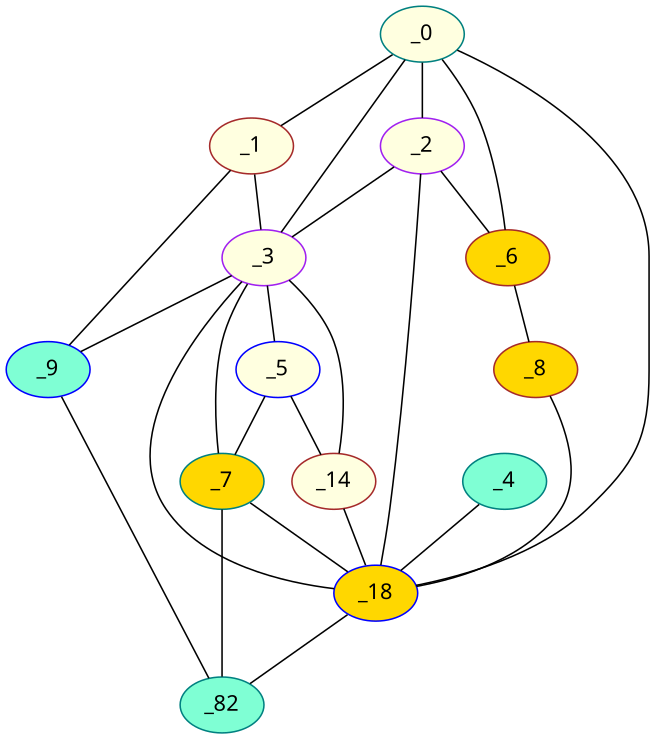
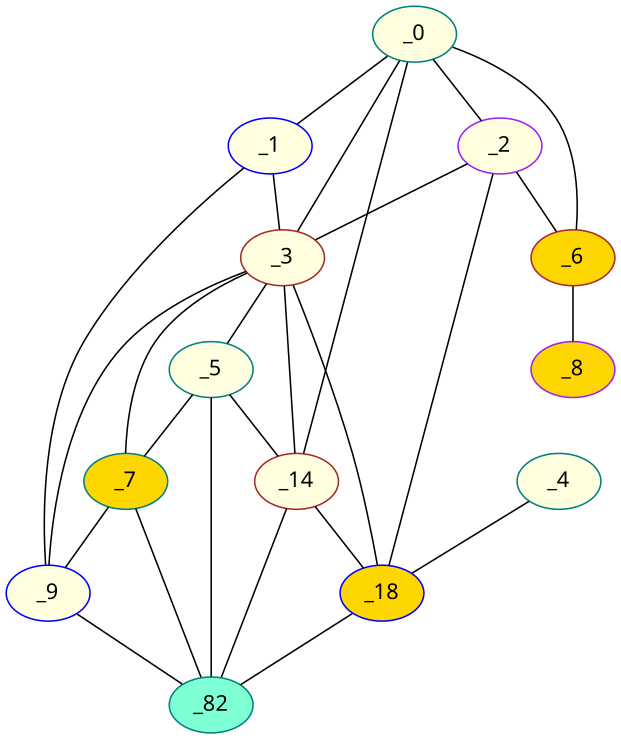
(252, 146) -> (270, 146)
(264, 258) -> (283, 258)
(649, 339) -> (356, 258)
(48, 370) -> (48, 593)
(278, 370) -> (211, 370)
(536, 370) -> (573, 370)
(505, 481) -> (559, 481)
(545, 528) -> none
none -> (211, 537)
(299, 537) -> (87, 537)
none -> (254, 593)
